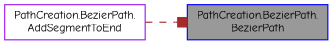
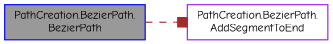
(160, 22) -> (160, 22)
